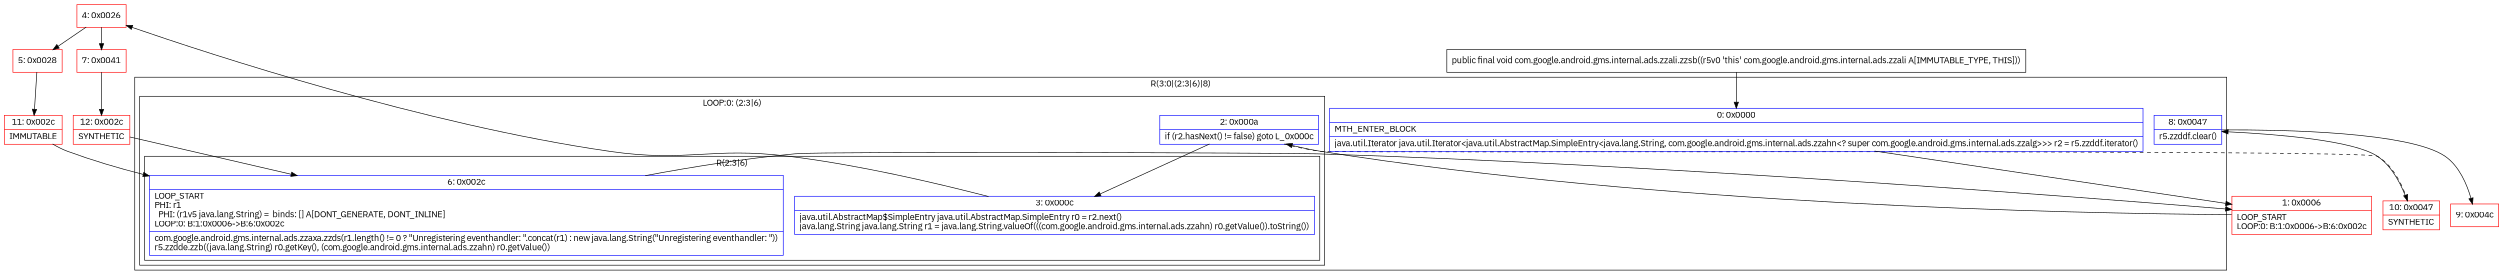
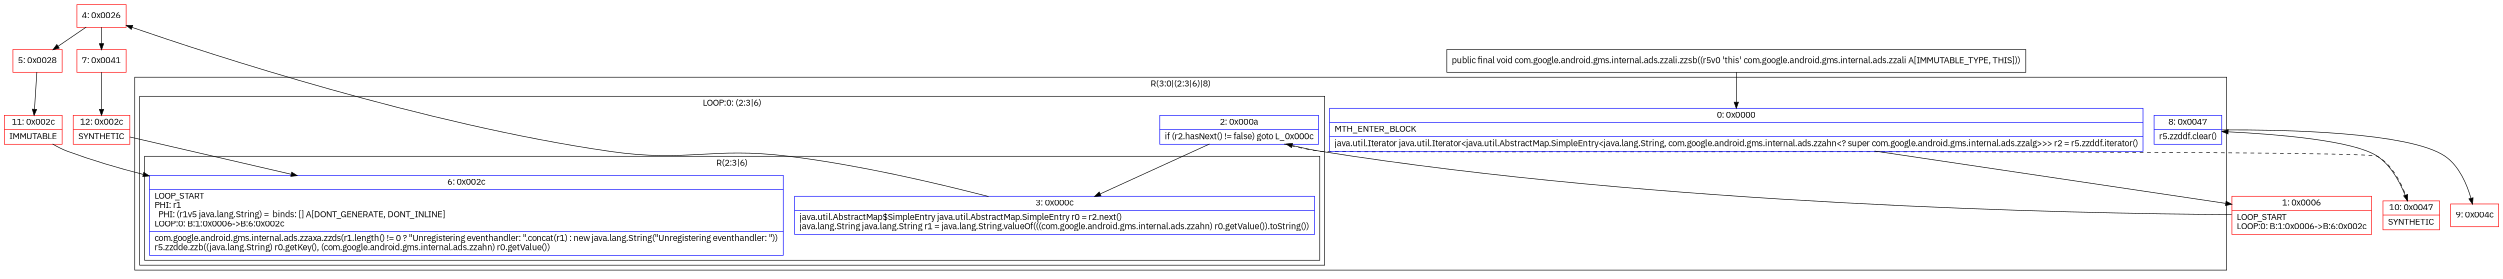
(1435, 158) -> none
